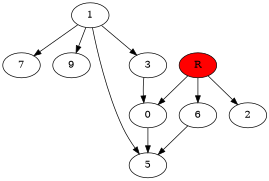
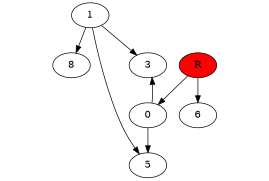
(22, 65) -> none
(72, 65) -> (72, 65)
(143, 87) -> (153, 94)
(248, 115) -> none
(175, 138) -> none
